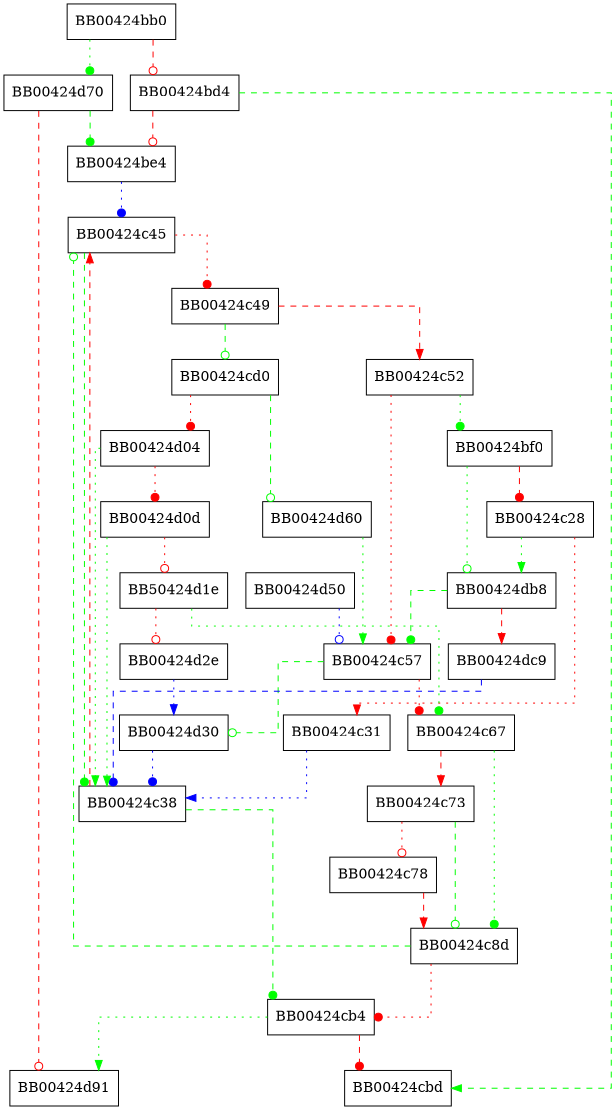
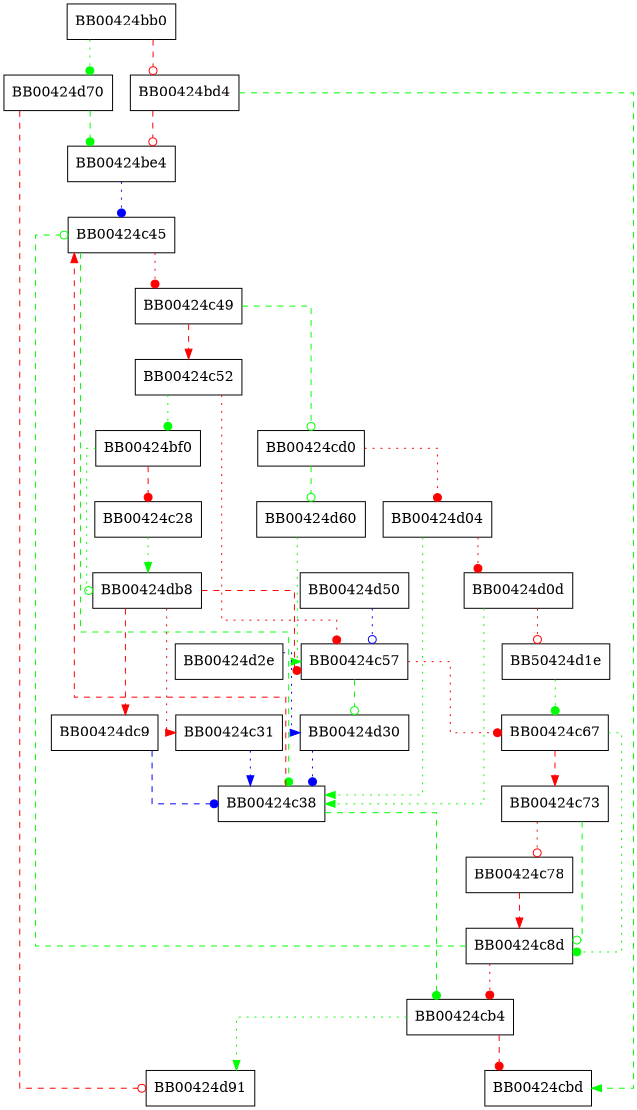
(411, 595) -> (288, 591)
(156, 622) -> none
(548, 703) -> (167, 671)
